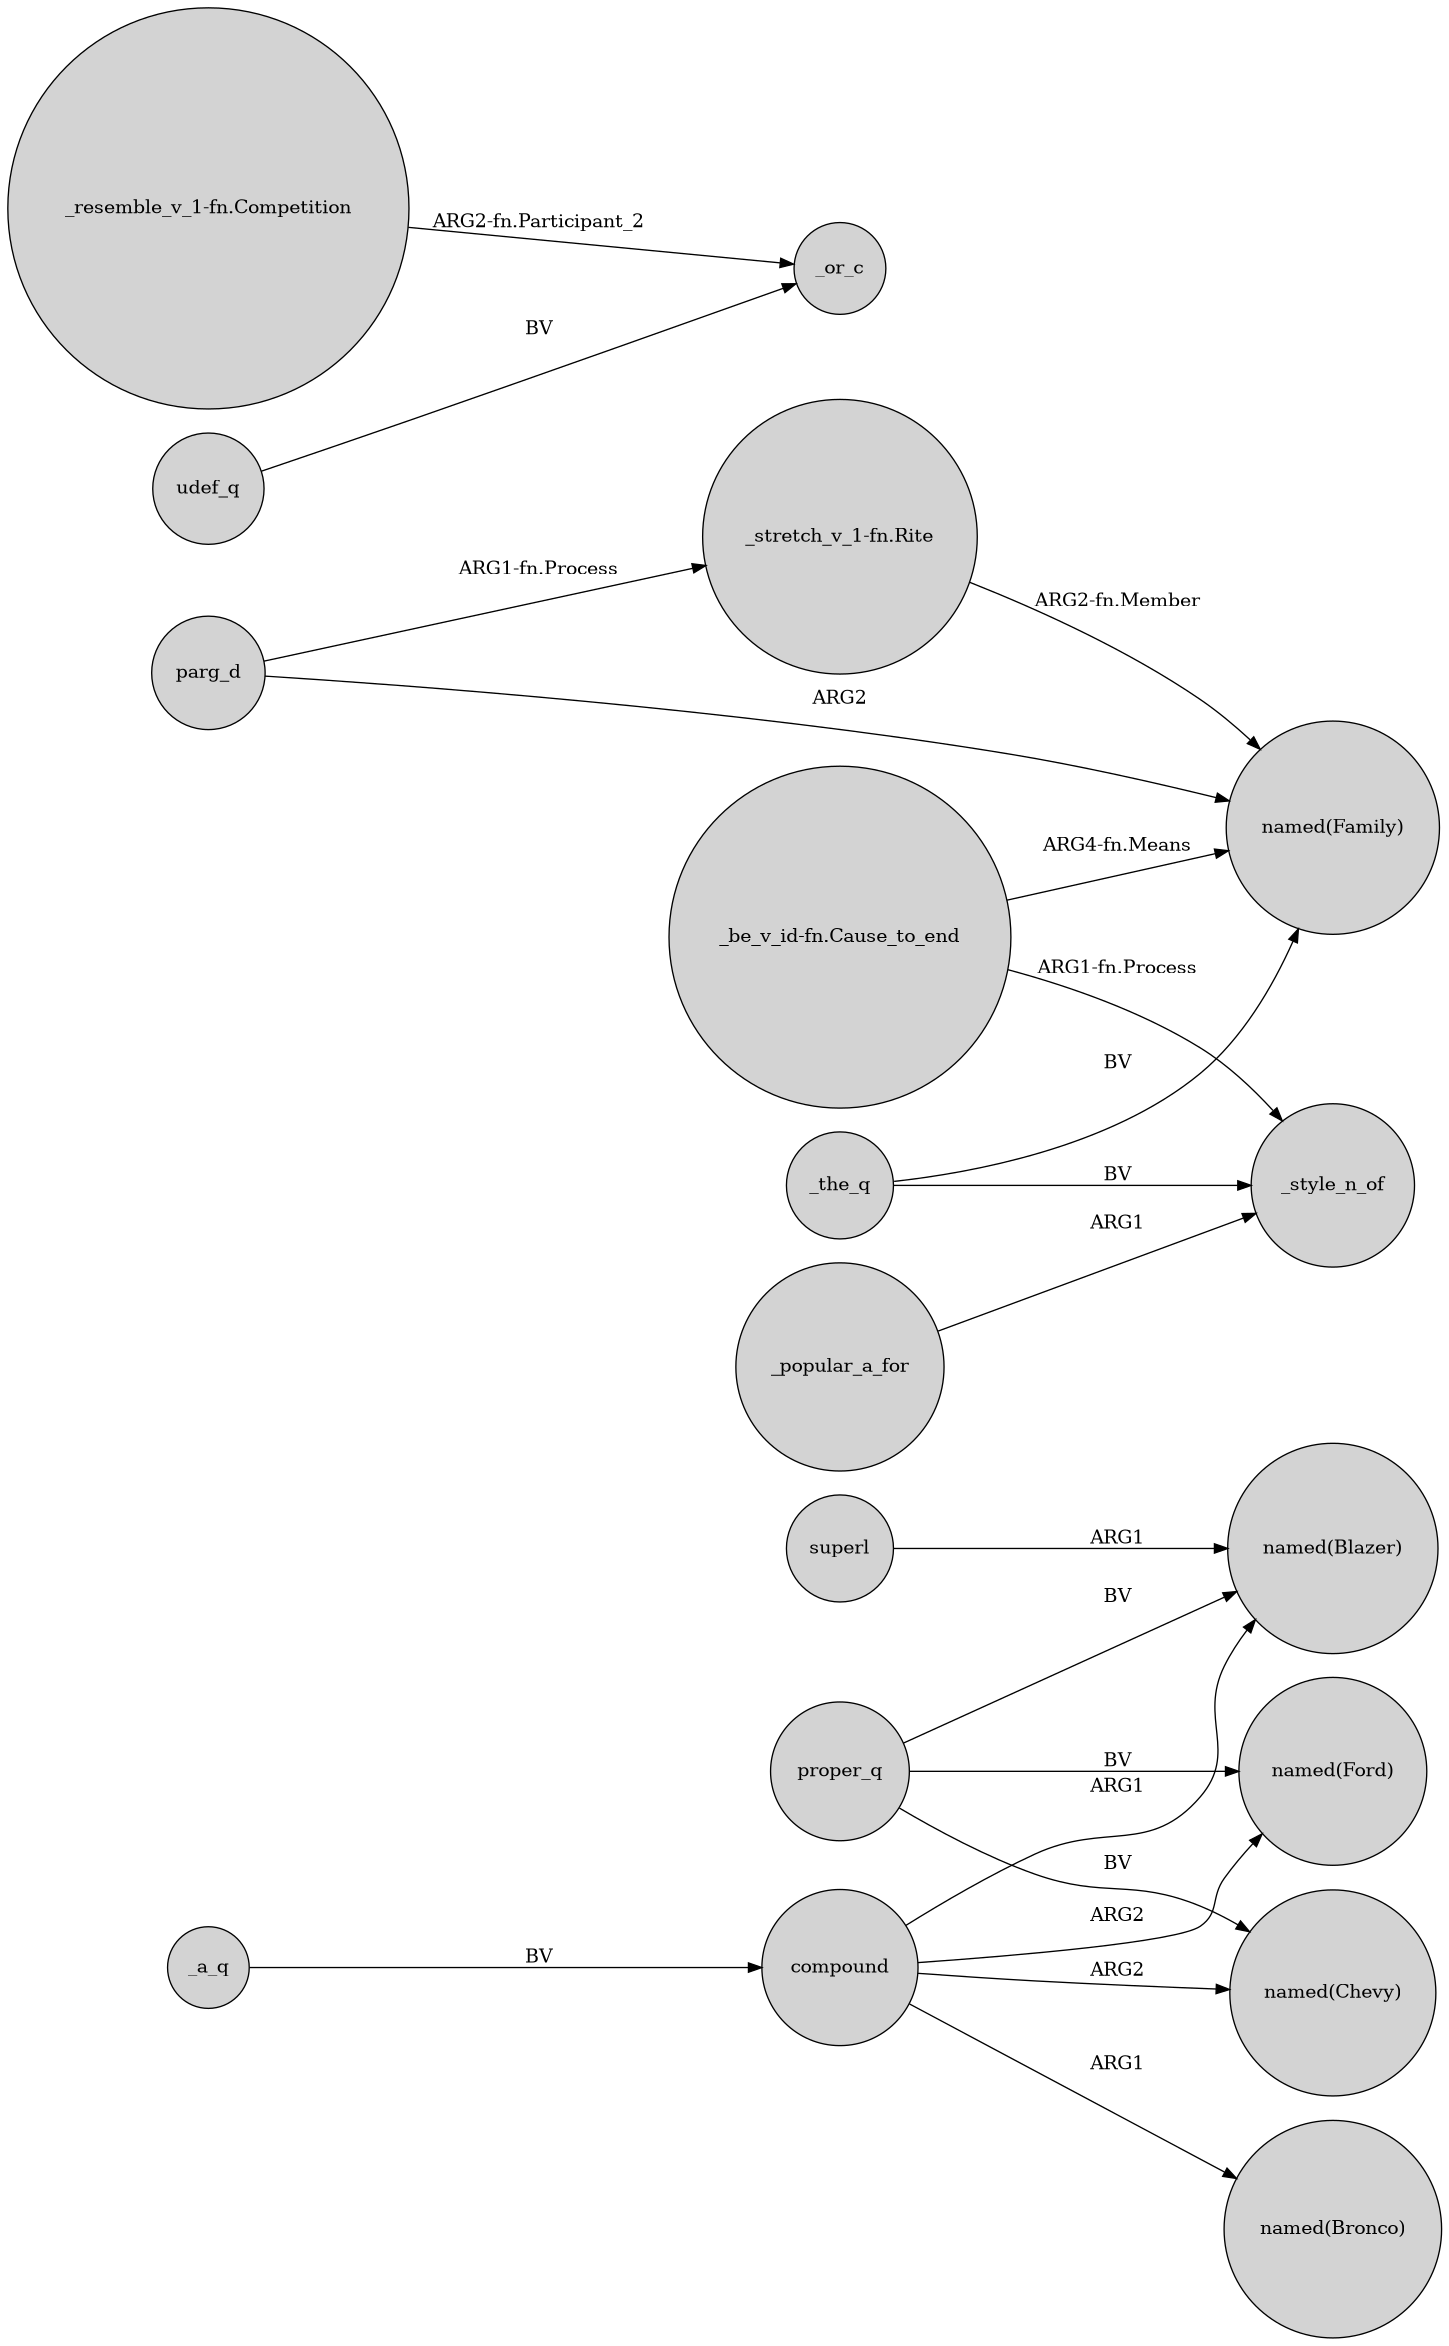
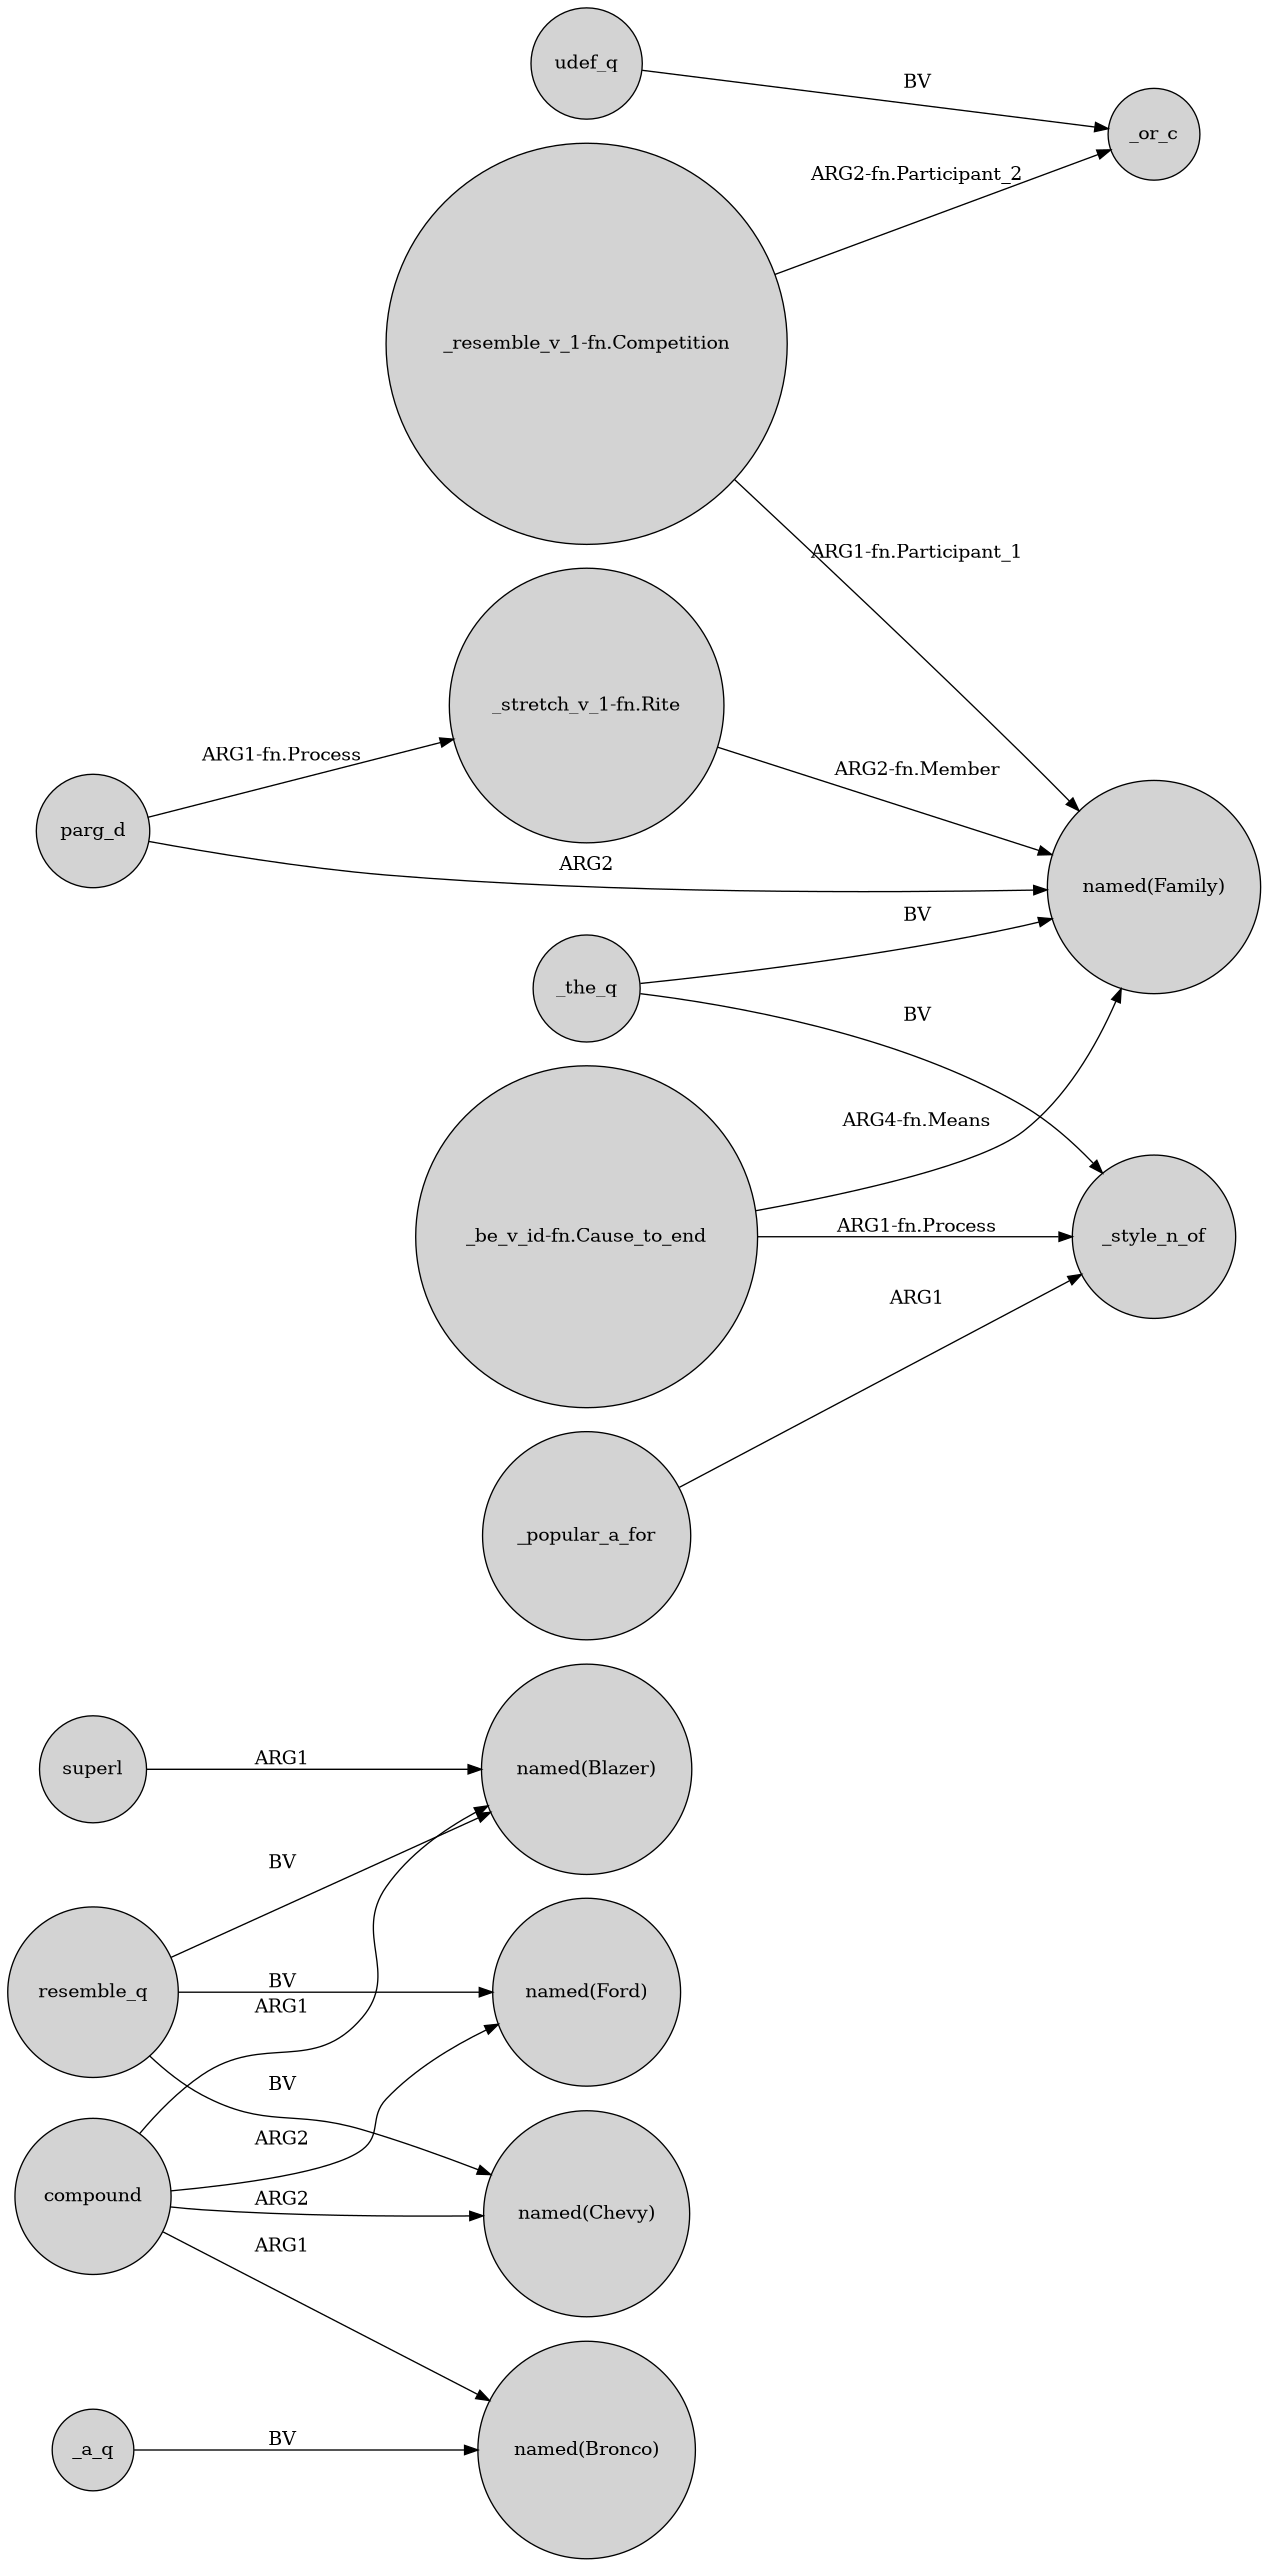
none -> (903, 639)
(840, 1771) -> (93, 1992)
(499, 1968) -> (299, 2450)
